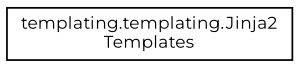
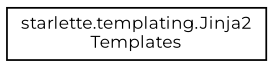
(150, 34) -> (137, 34)
